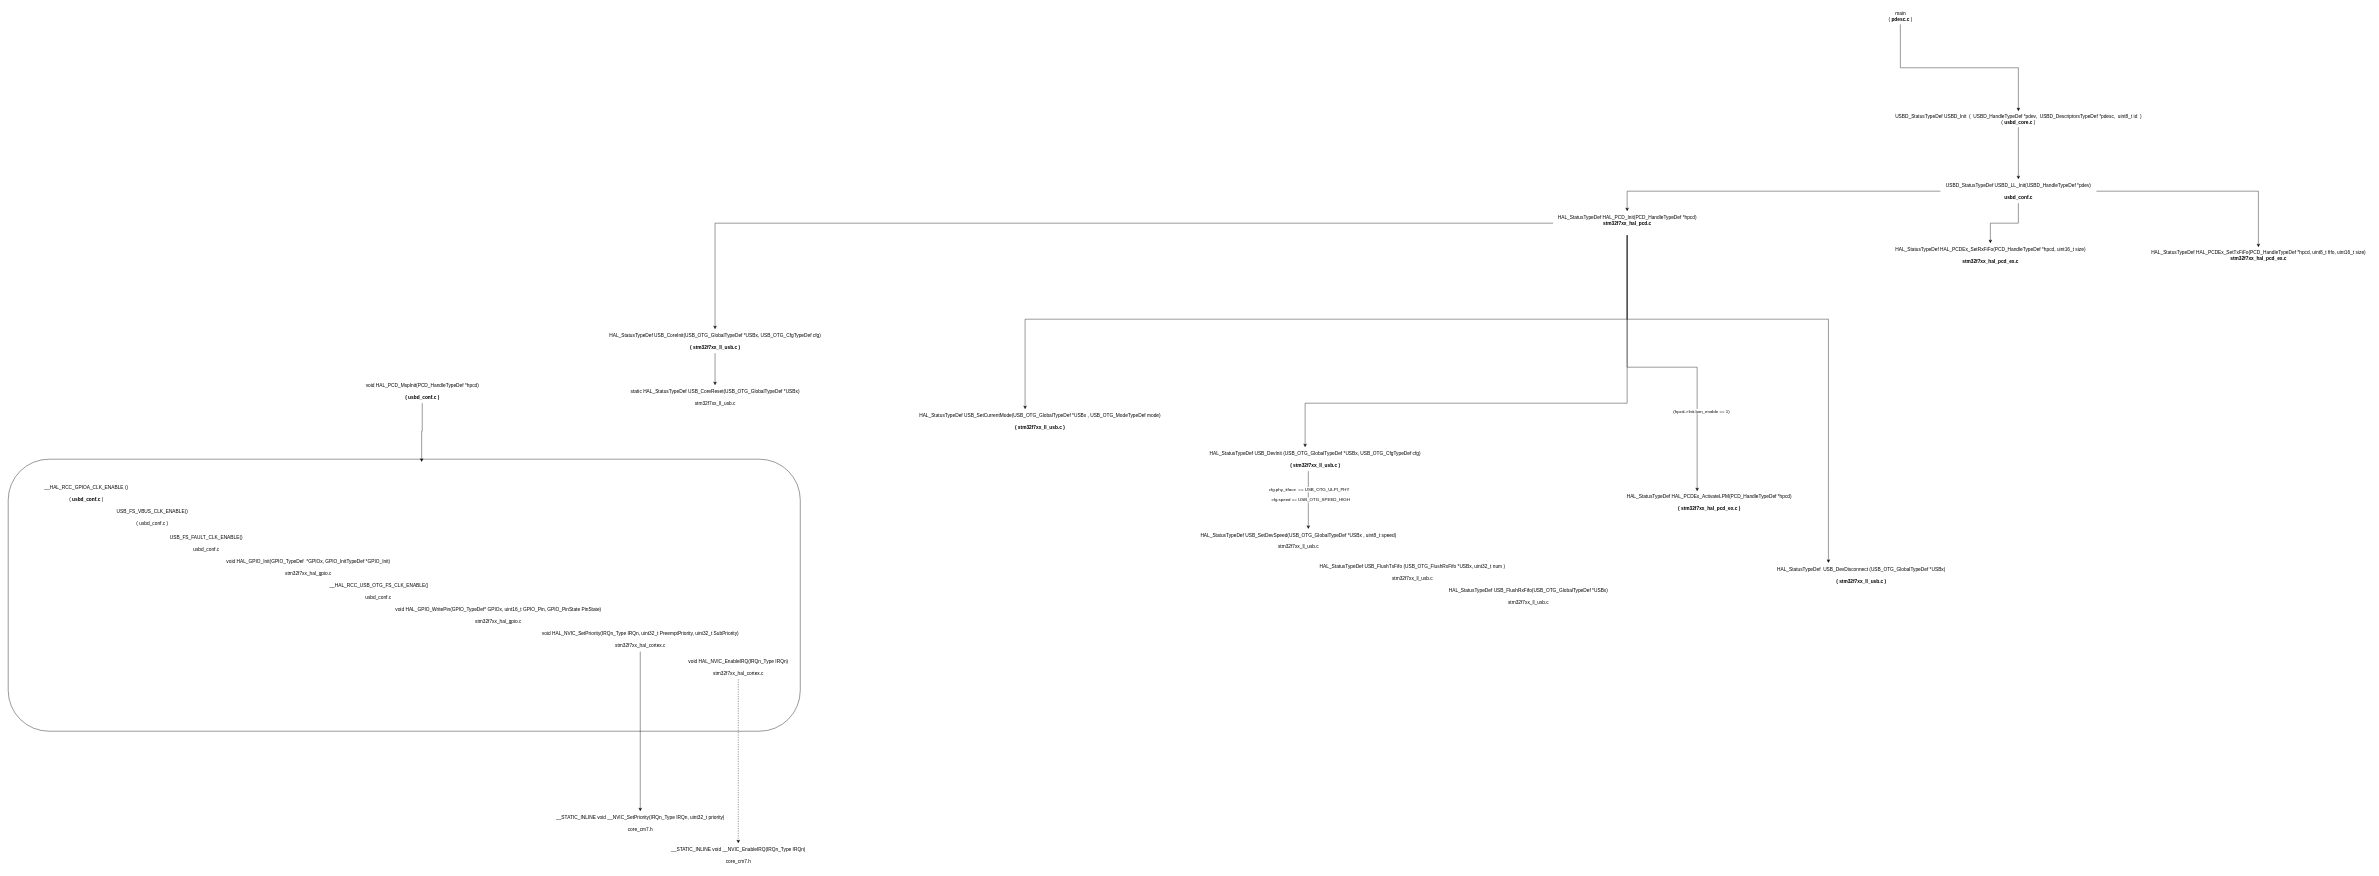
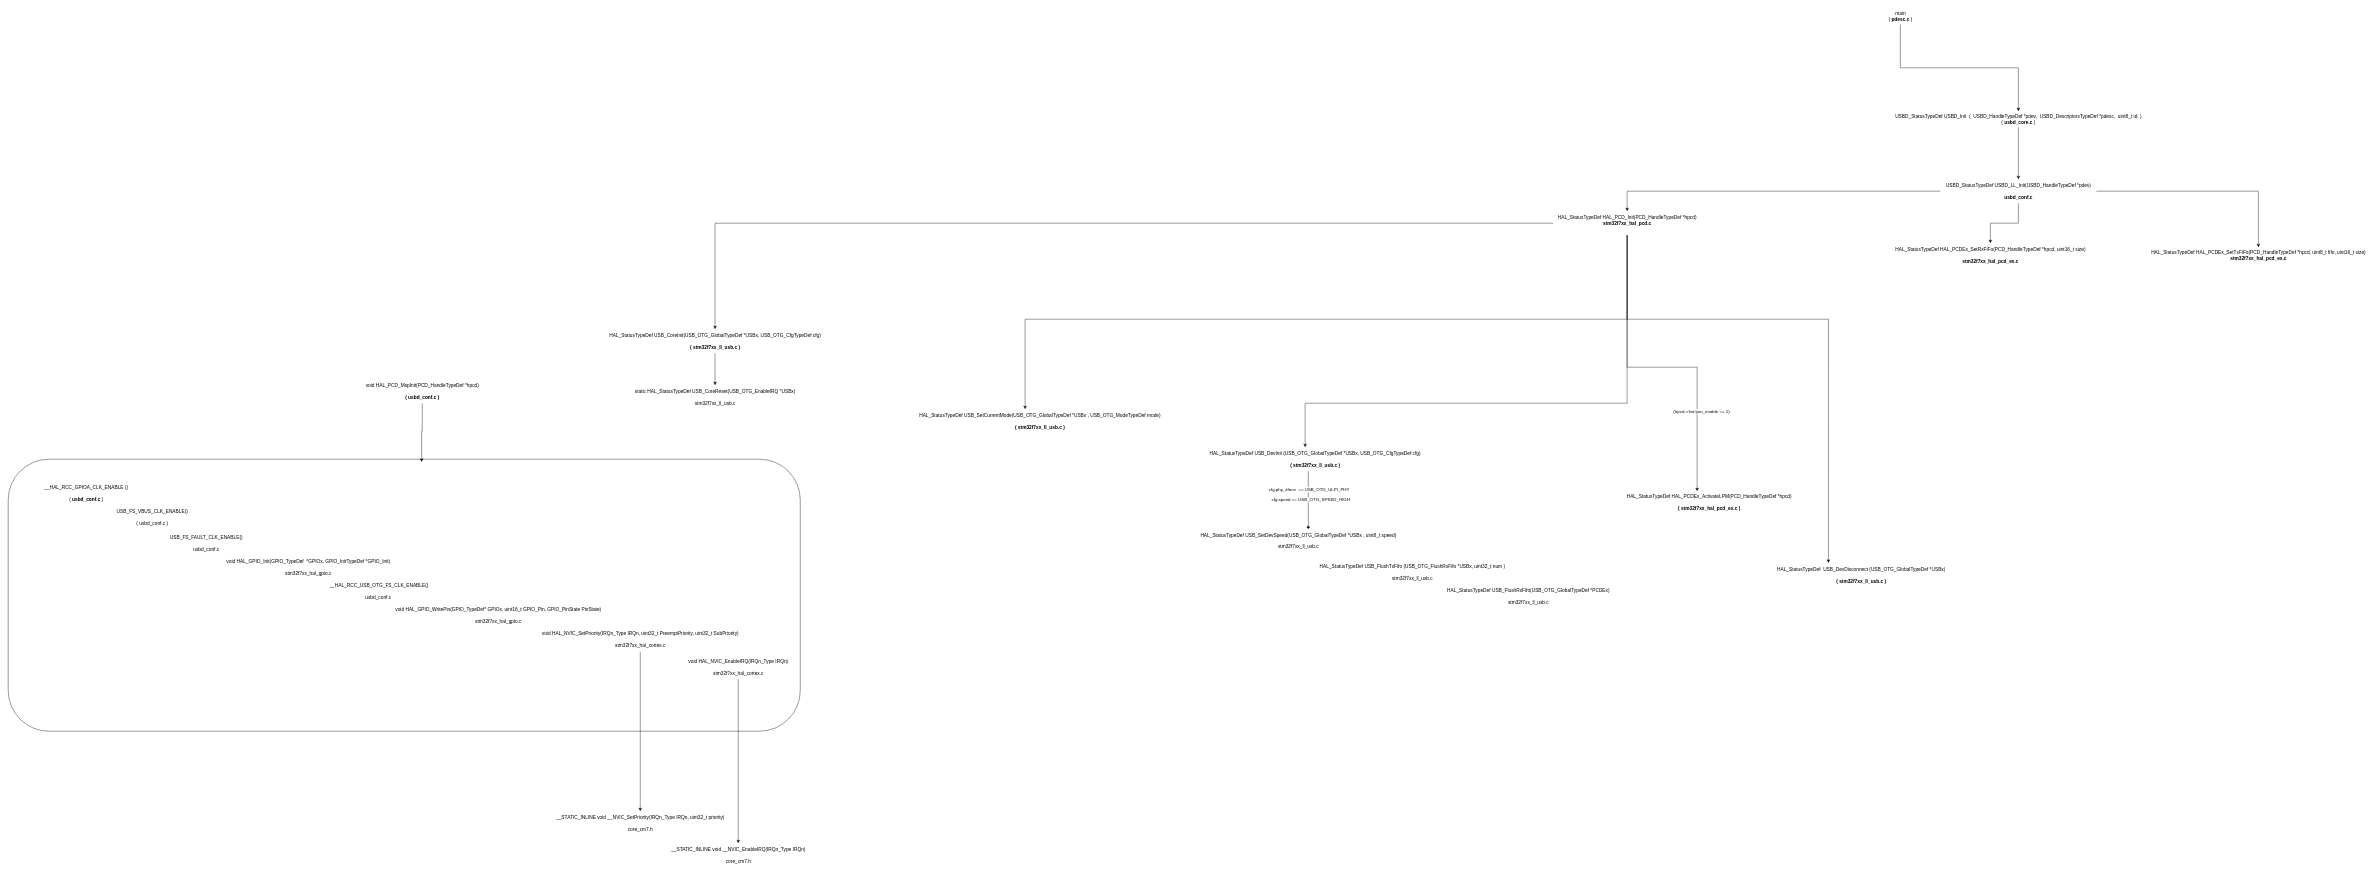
(715, 397) -> (715, 397)
(1308, 524) -> (1308, 524)
(1528, 596) -> (1528, 596)
(738, 759) -> (738, 759)
